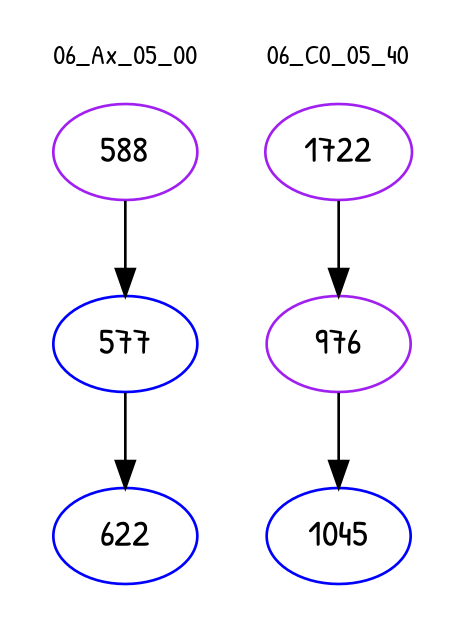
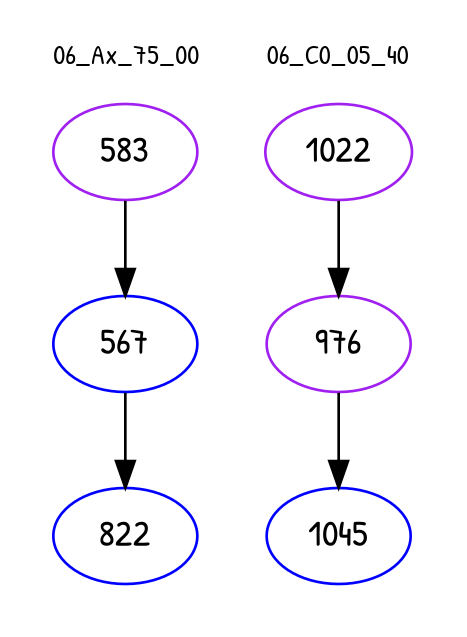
(127, 57) -> (127, 57)
(125, 152) -> (125, 152)
(339, 152) -> (339, 152)
(125, 344) -> (125, 344)
(125, 536) -> (125, 536)
